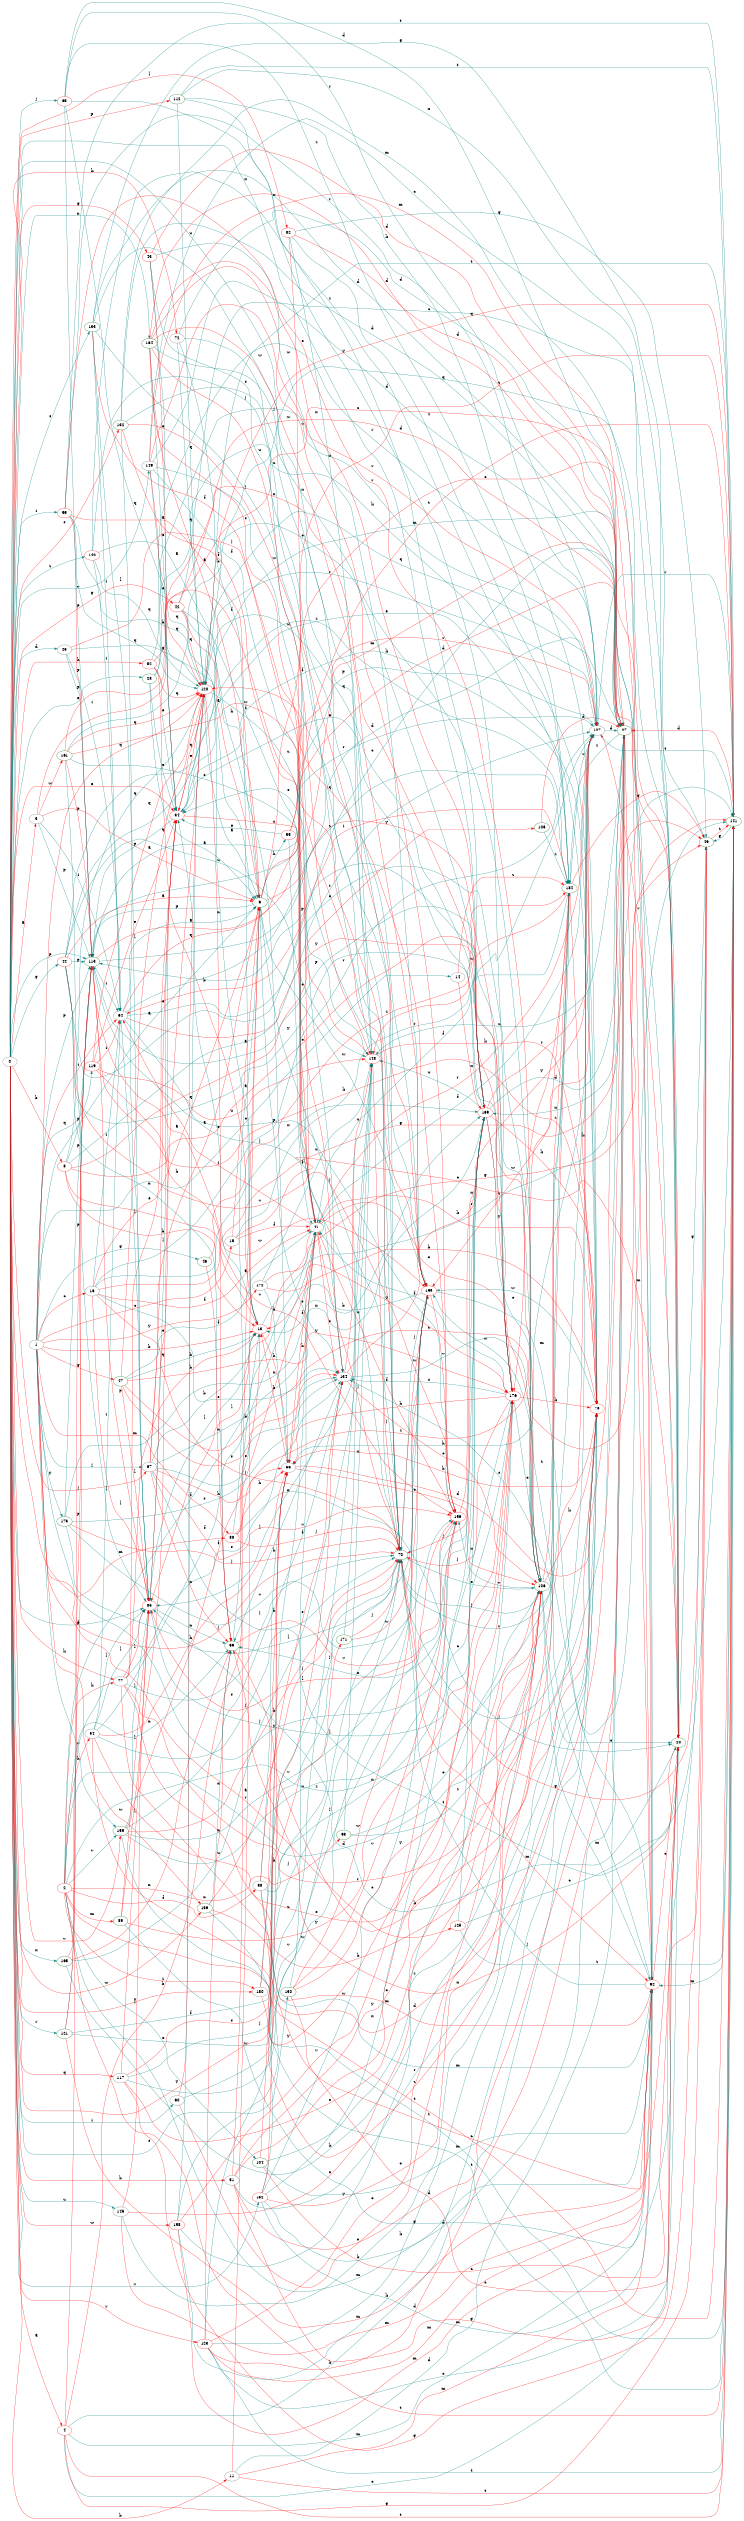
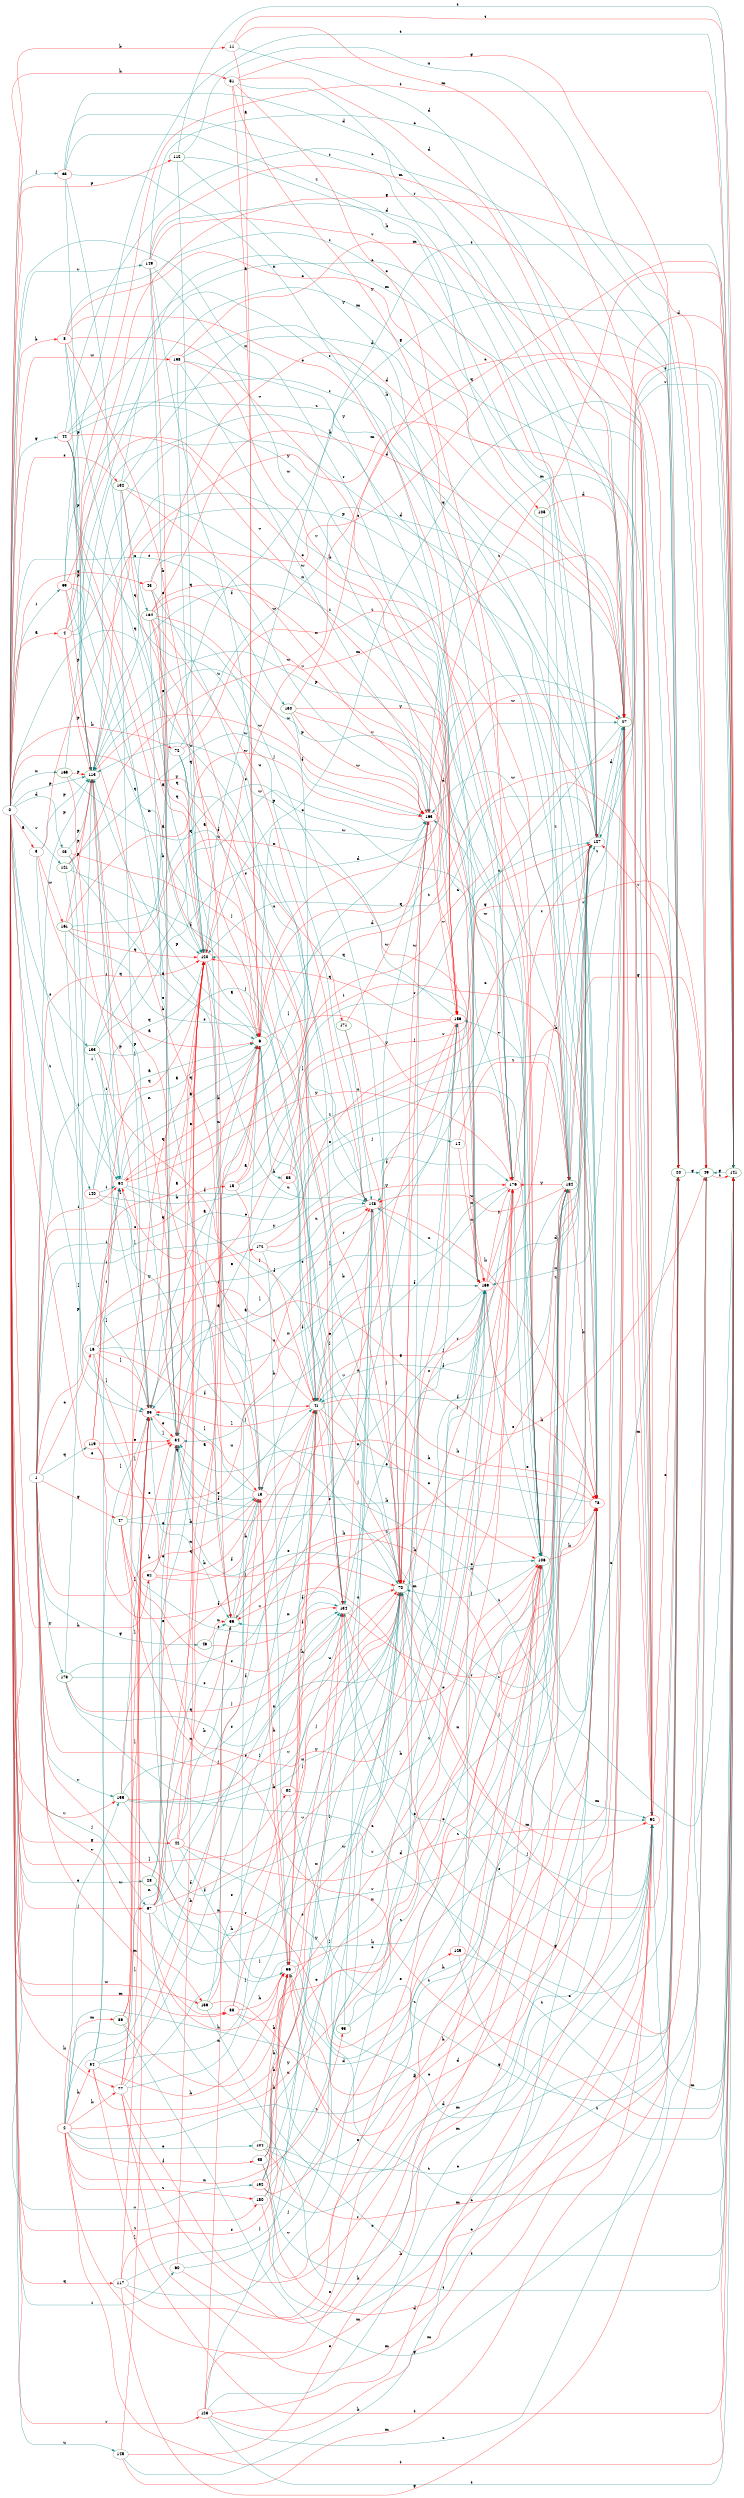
(25, 300) -> (133, 556)
(537, 414) -> none
none -> (505, 737)
(409, 1414) -> (411, 1239)
(372, 2016) -> (372, 1947)
(337, 2285) -> (422, 2274)
